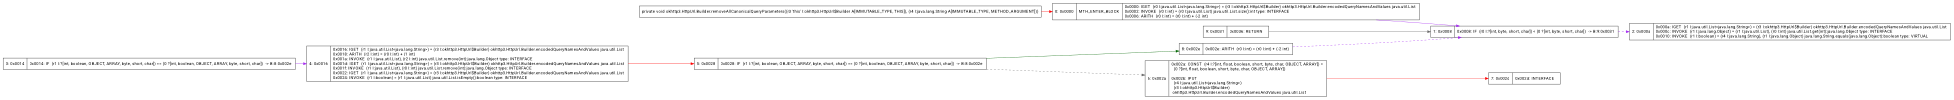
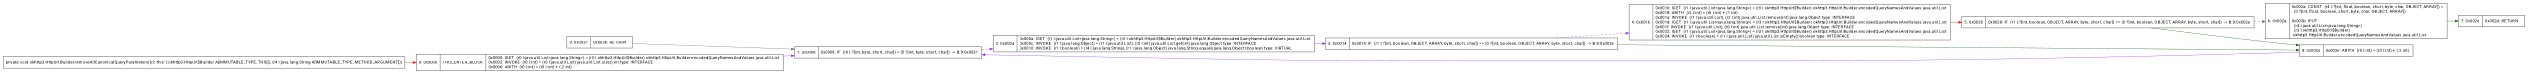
(1099, 11) -> (463, 62)
(1376, 43) -> (1642, 61)
none -> (1318, 44)
none -> (1957, 47)
(299, 64) -> (1591, 36)
(1406, 78) -> (2451, 21)
(1536, 78) -> (2504, 21)
